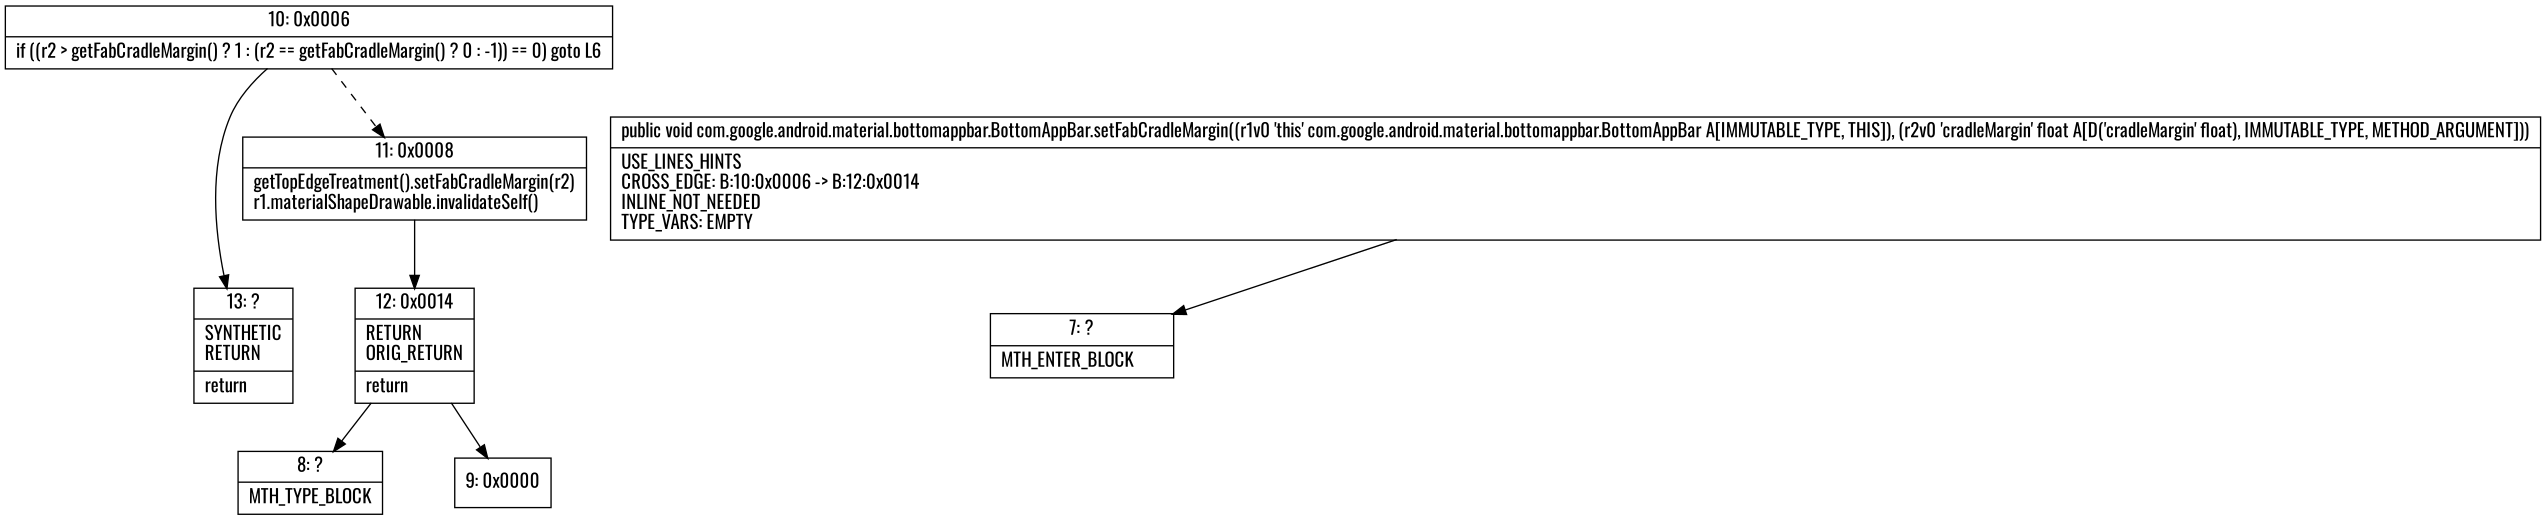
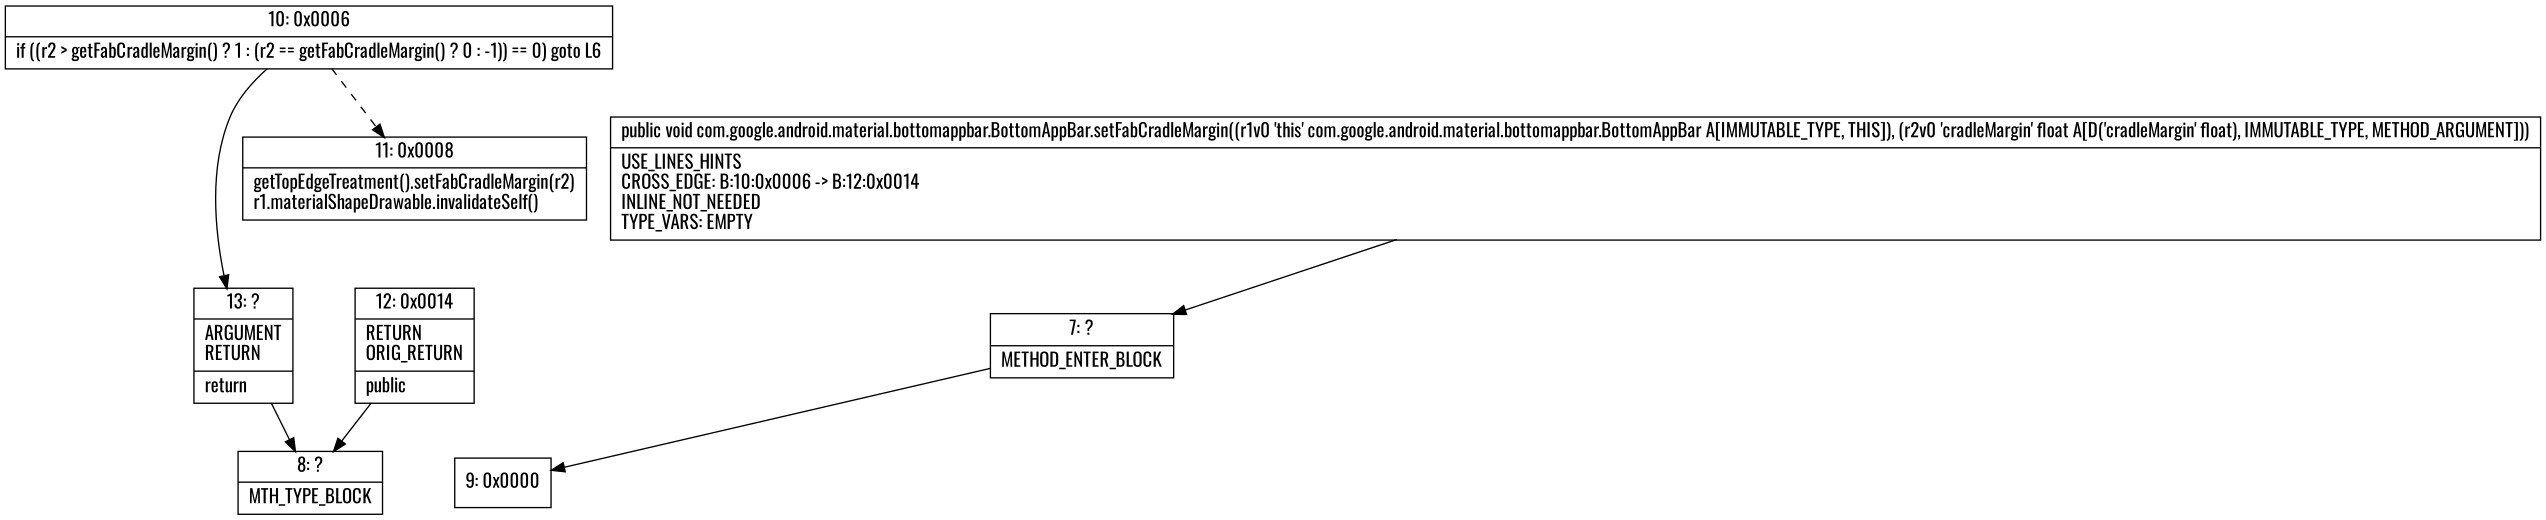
(415, 247) -> none
(243, 334) -> (243, 334)
(1068, 361) -> (1082, 361)
(387, 387) -> (387, 387)
none -> (280, 421)
(466, 425) -> (777, 418)
